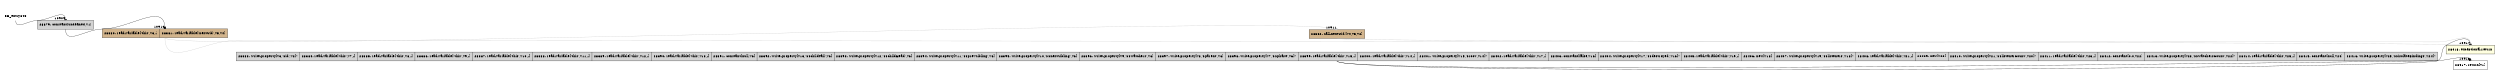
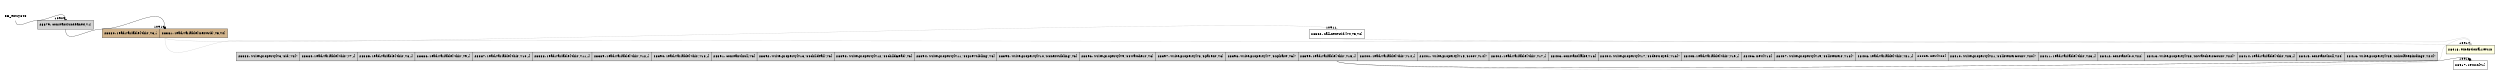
(1337, 34) -> (1337, 34)
(1910, 69) -> (1910, 69)
